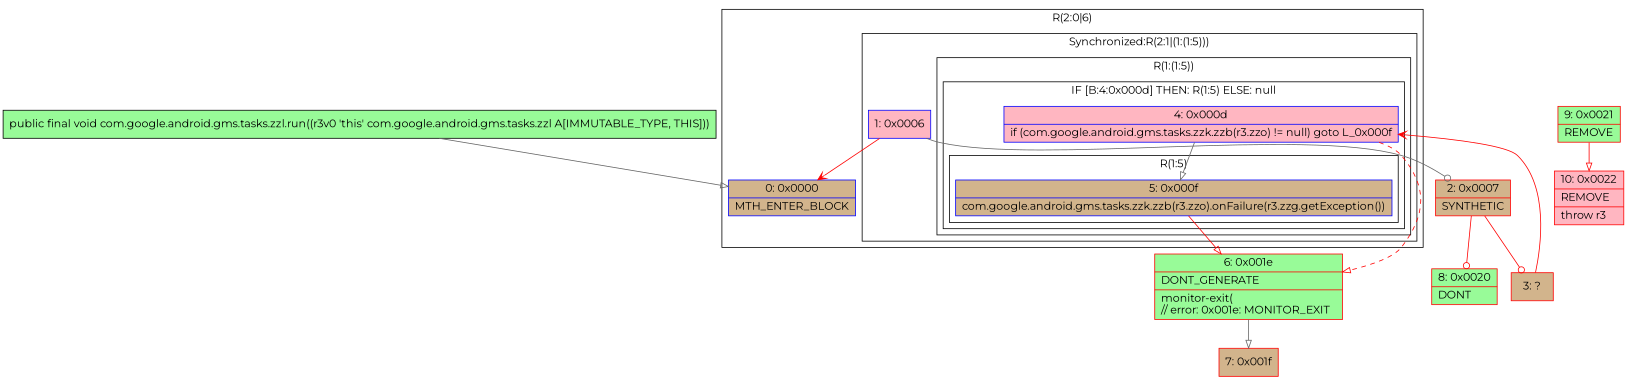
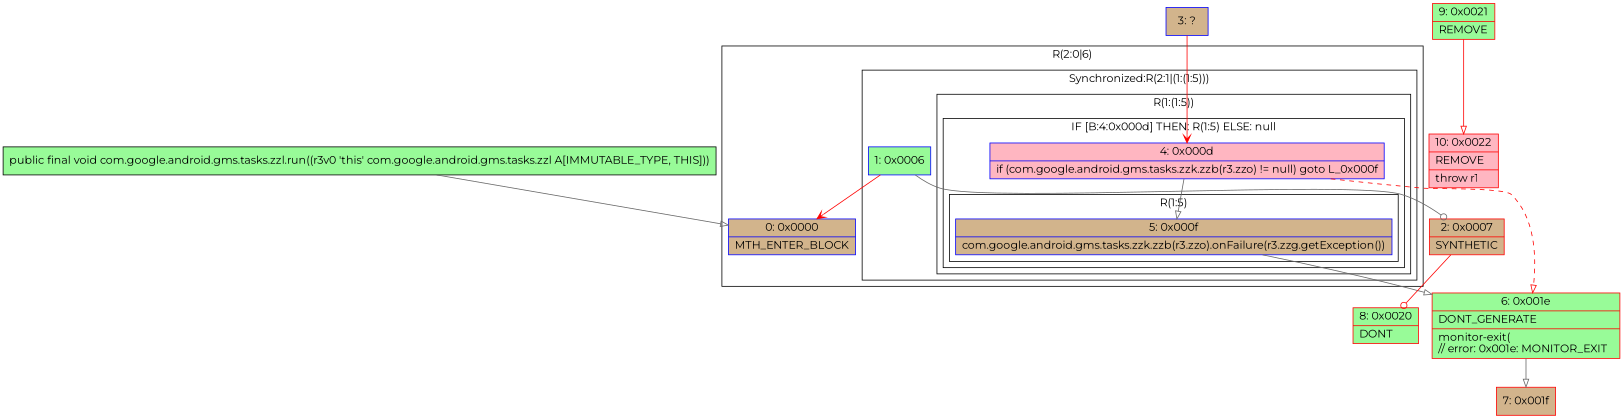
(900, 124) -> (900, 161)
(1584, 215) -> (1457, 178)
(1202, 232) -> (1344, 272)
(1502, 242) -> none
(1532, 287) -> (1187, 21)
